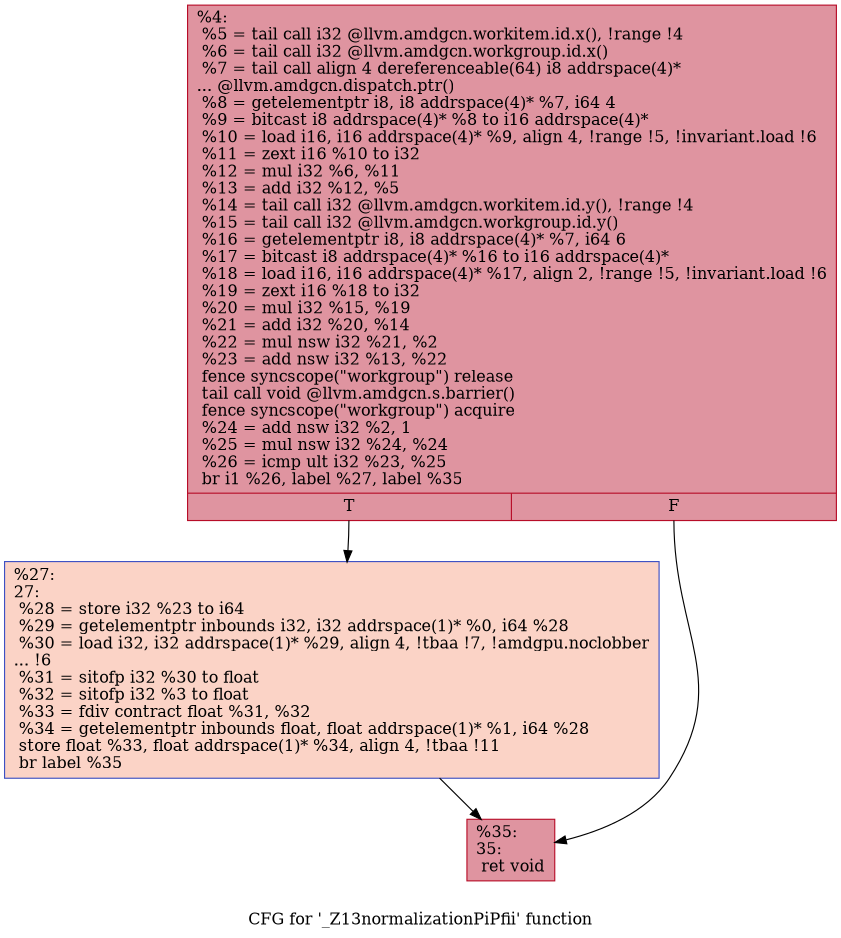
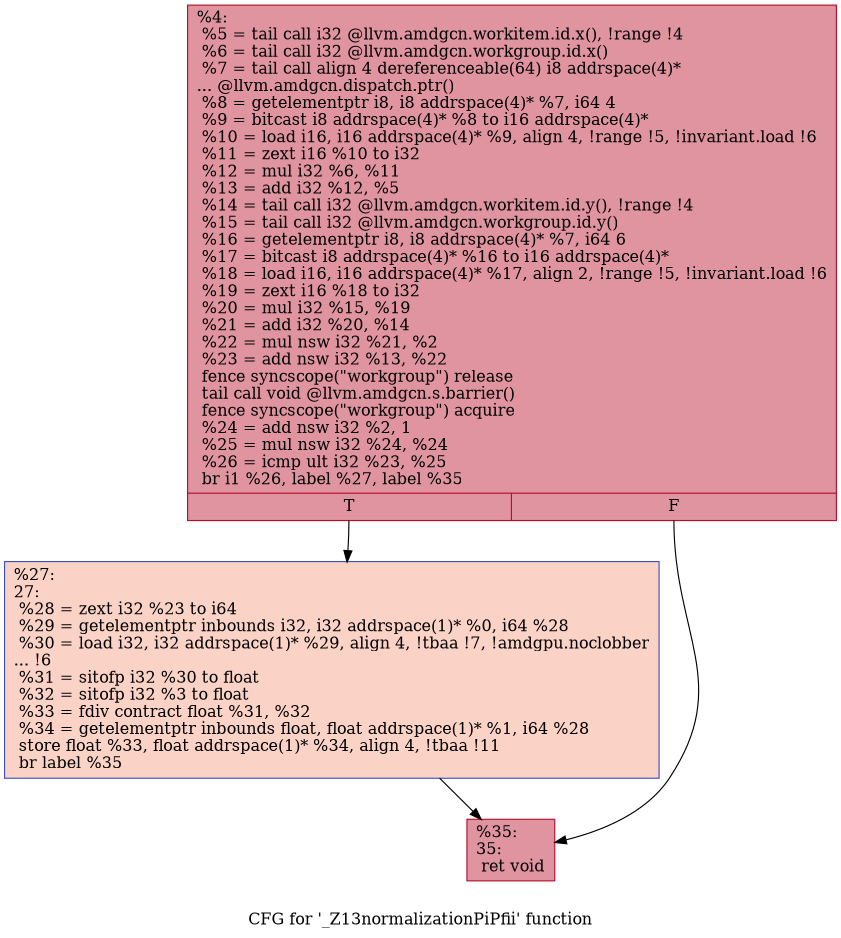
(129, 609) -> (125, 609)
